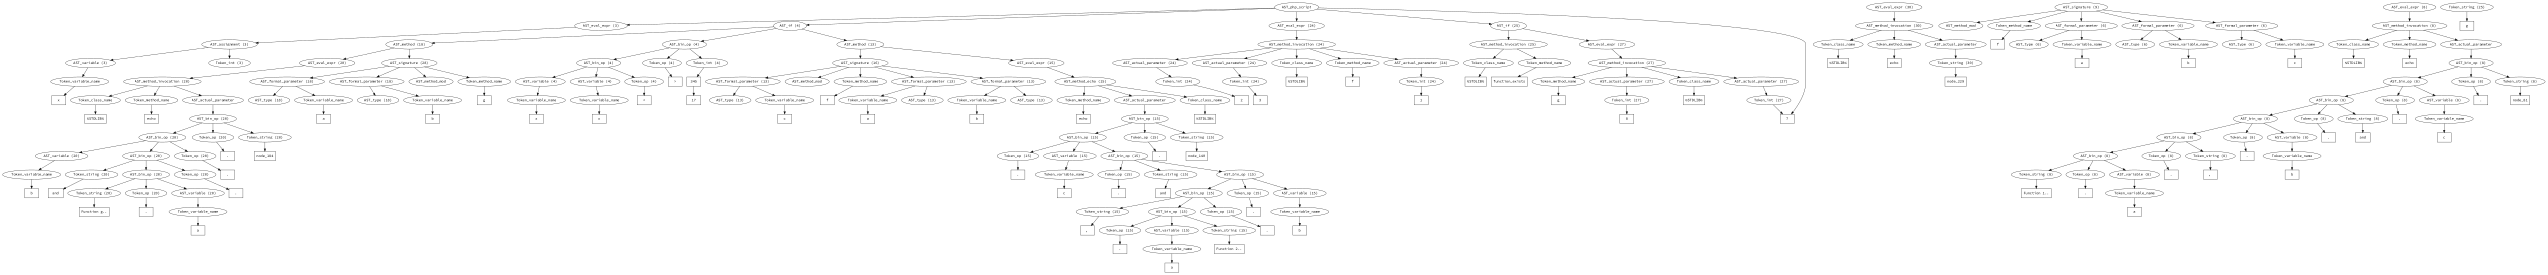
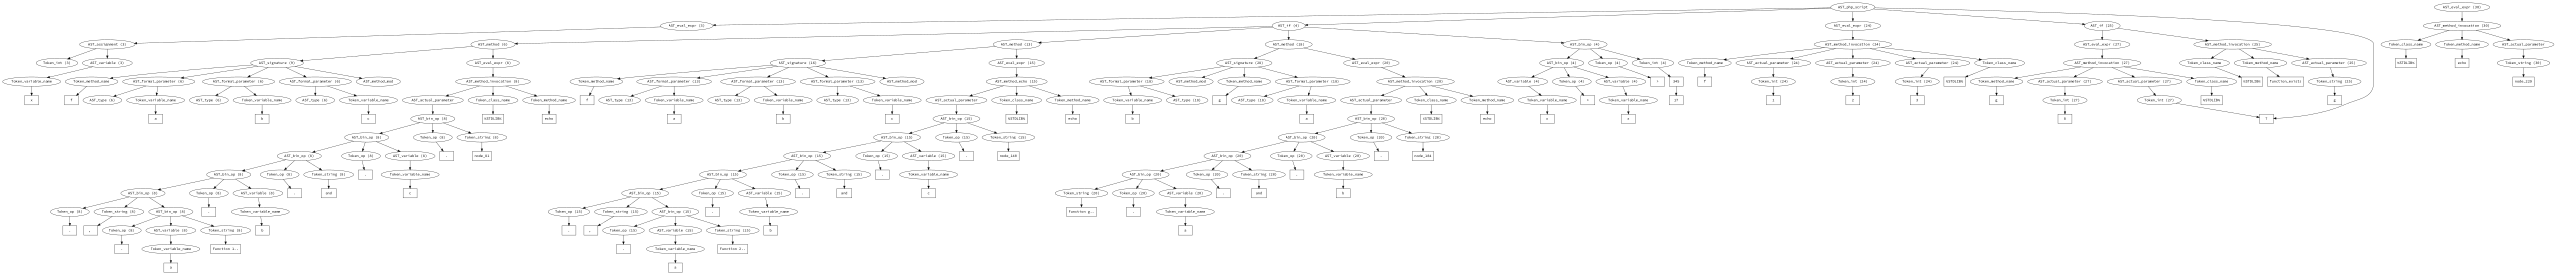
none -> (493, 44)
none -> (2329, 63)
